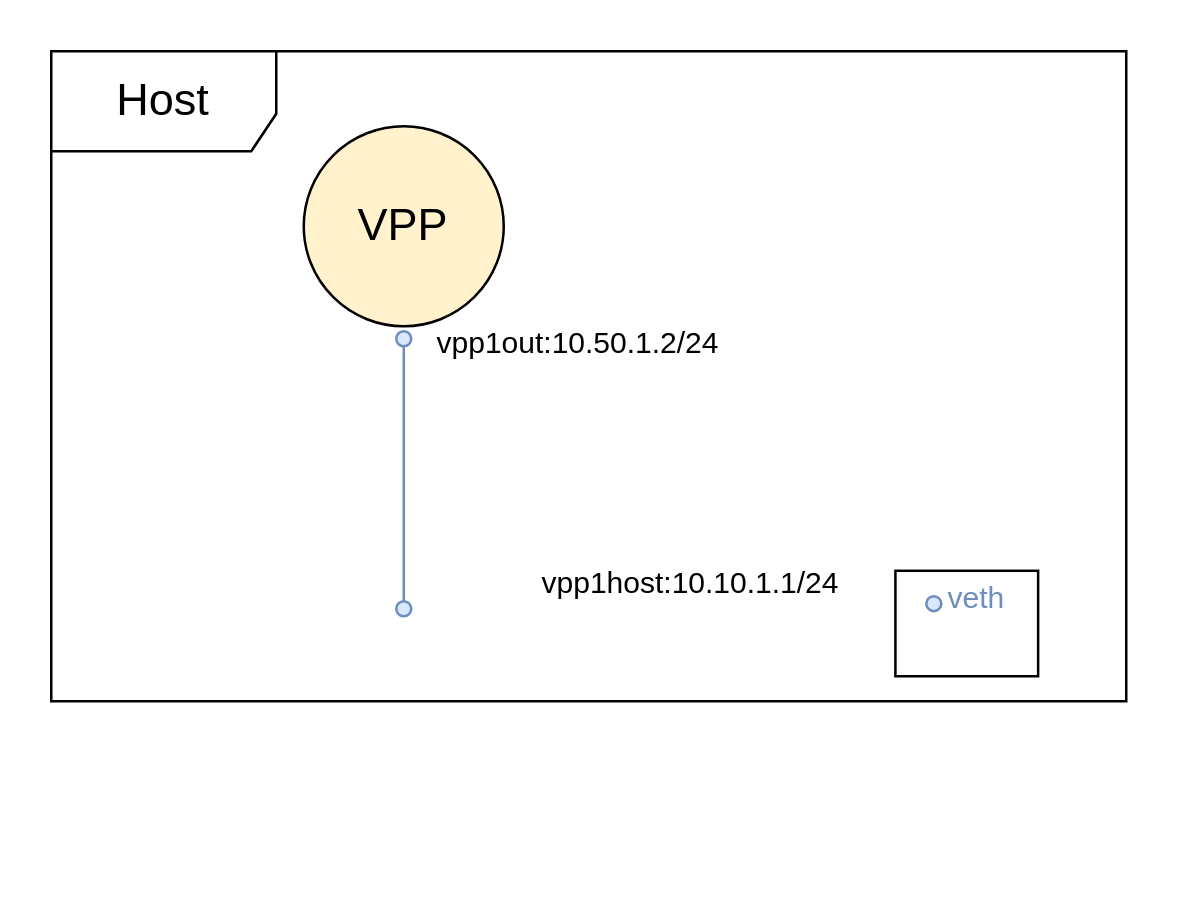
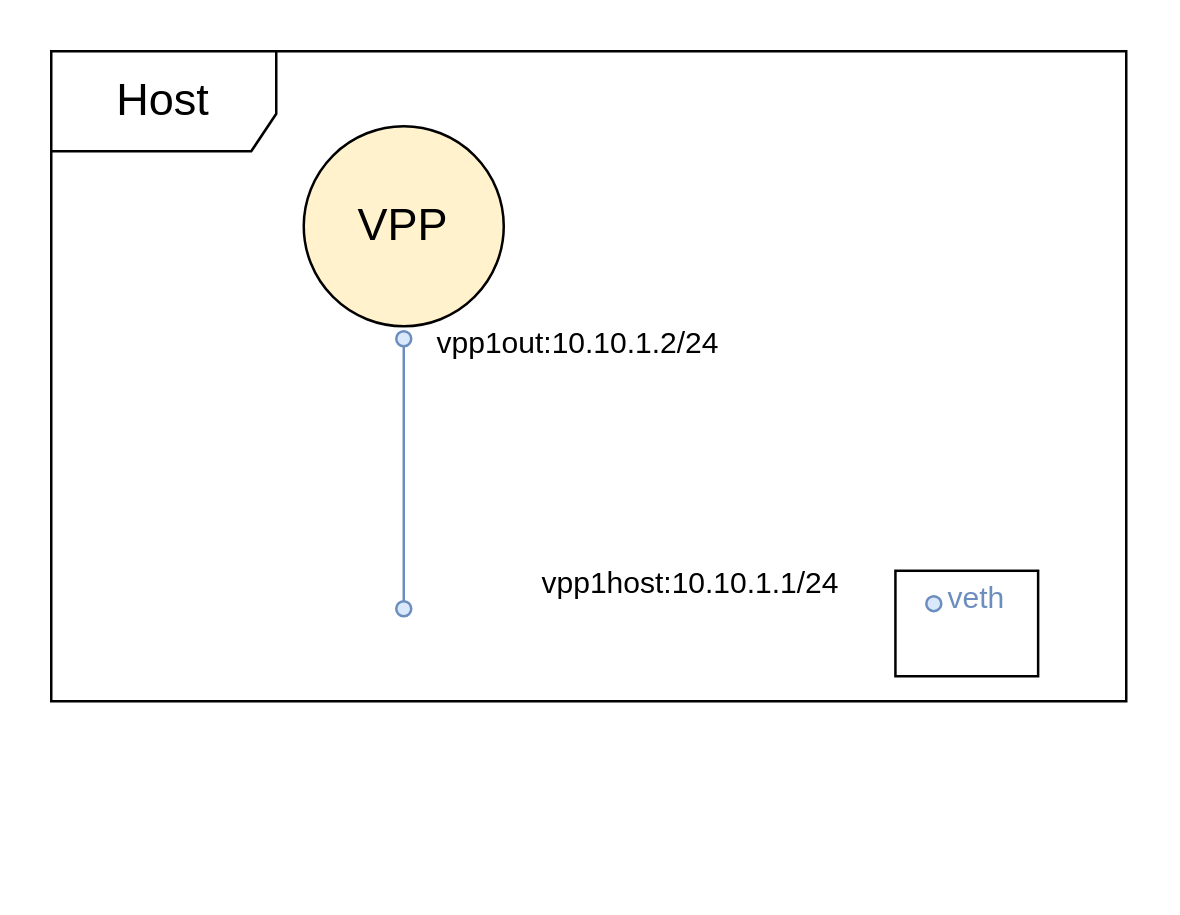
(579, 339) -> (579, 339)
